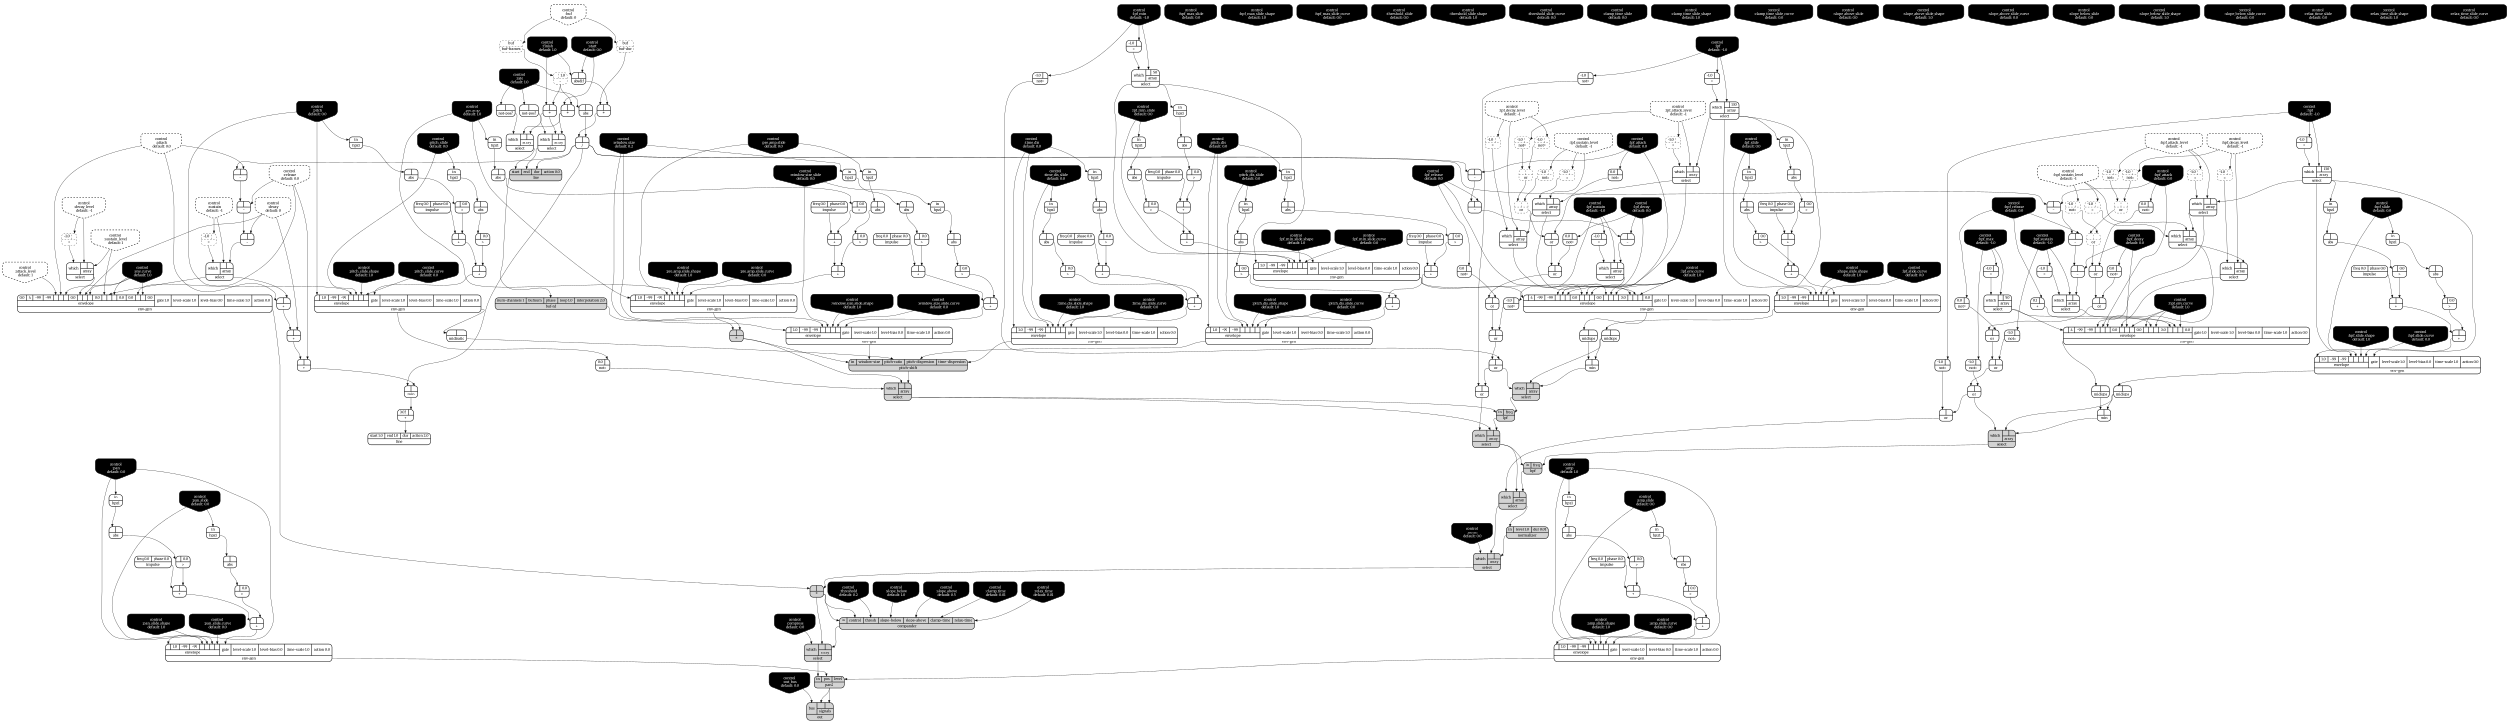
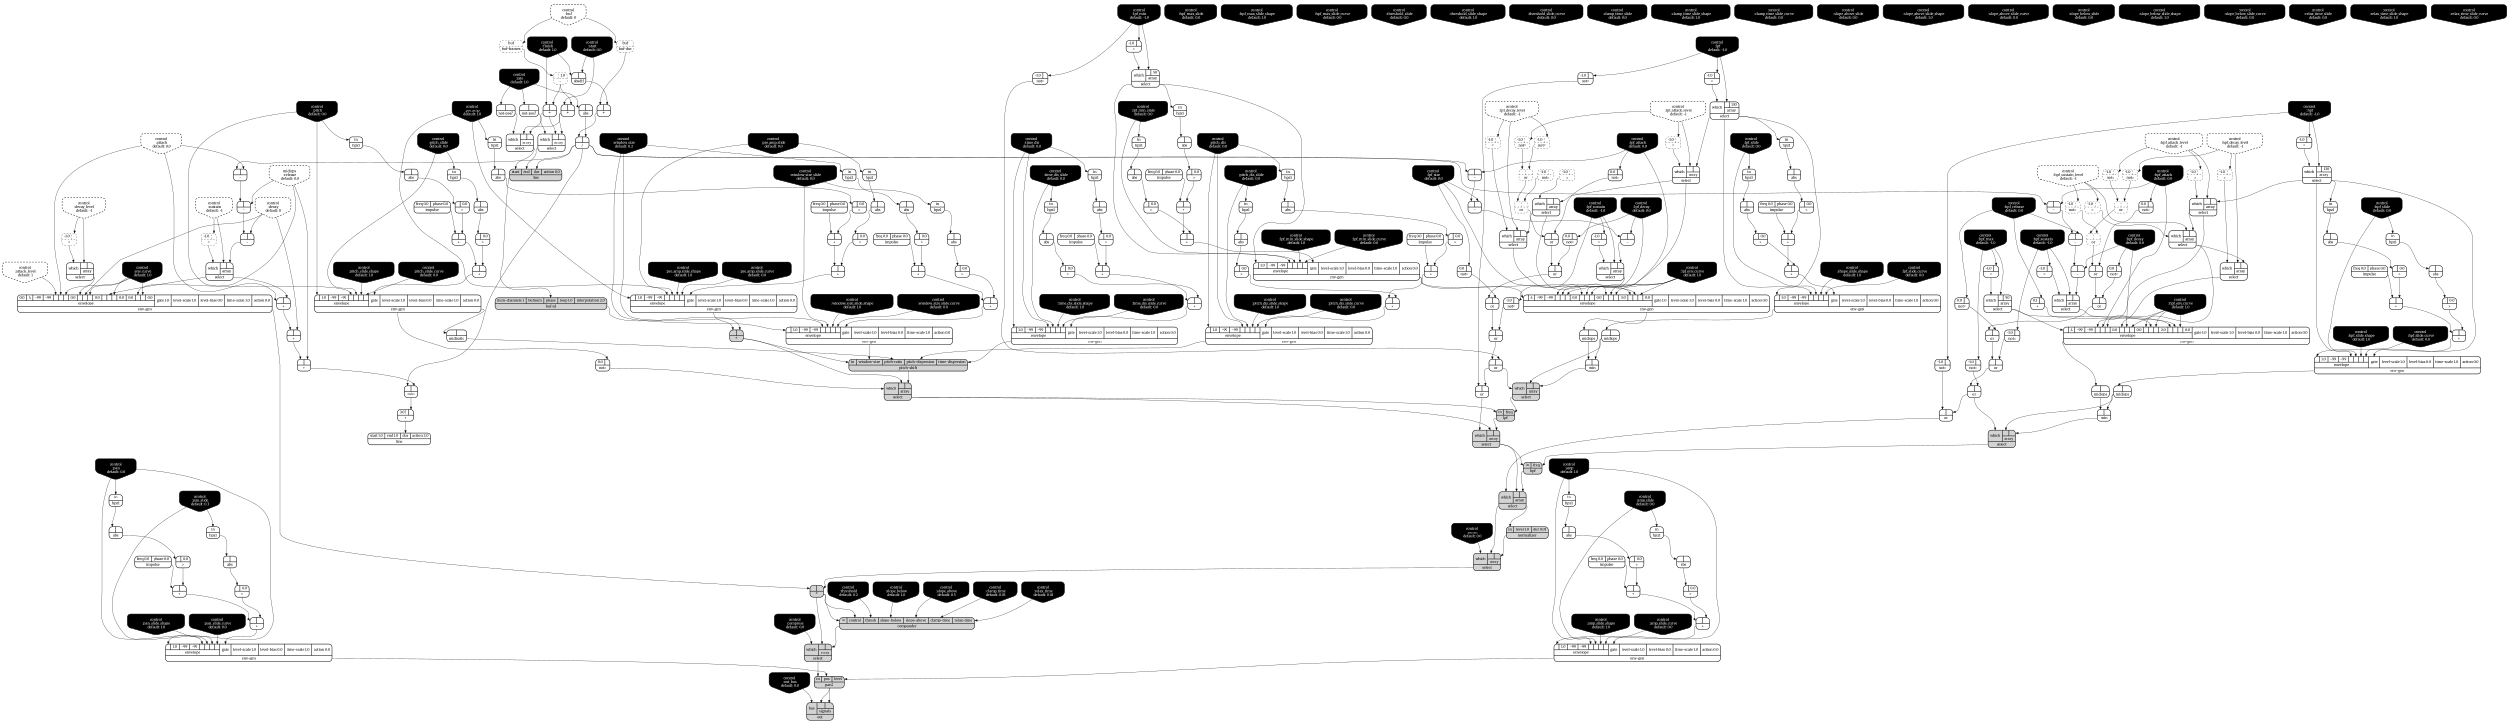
(1584, 143) -> none
(290, 175) -> (290, 175)
(1433, 175) -> (1433, 175)
(115, 239) -> none
(200, 500) -> (200, 500)
